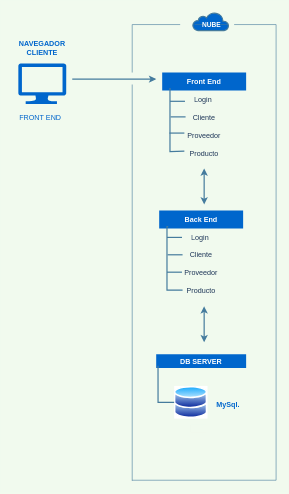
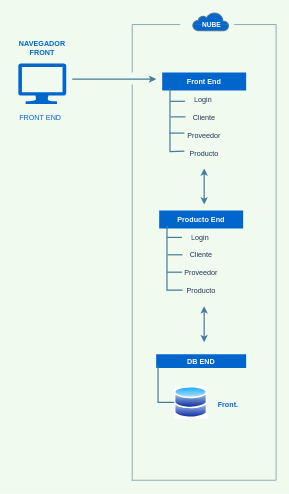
(42, 48) -> (42, 48)
(201, 219) -> (201, 219)
(201, 362) -> (201, 362)
(228, 405) -> (228, 405)
